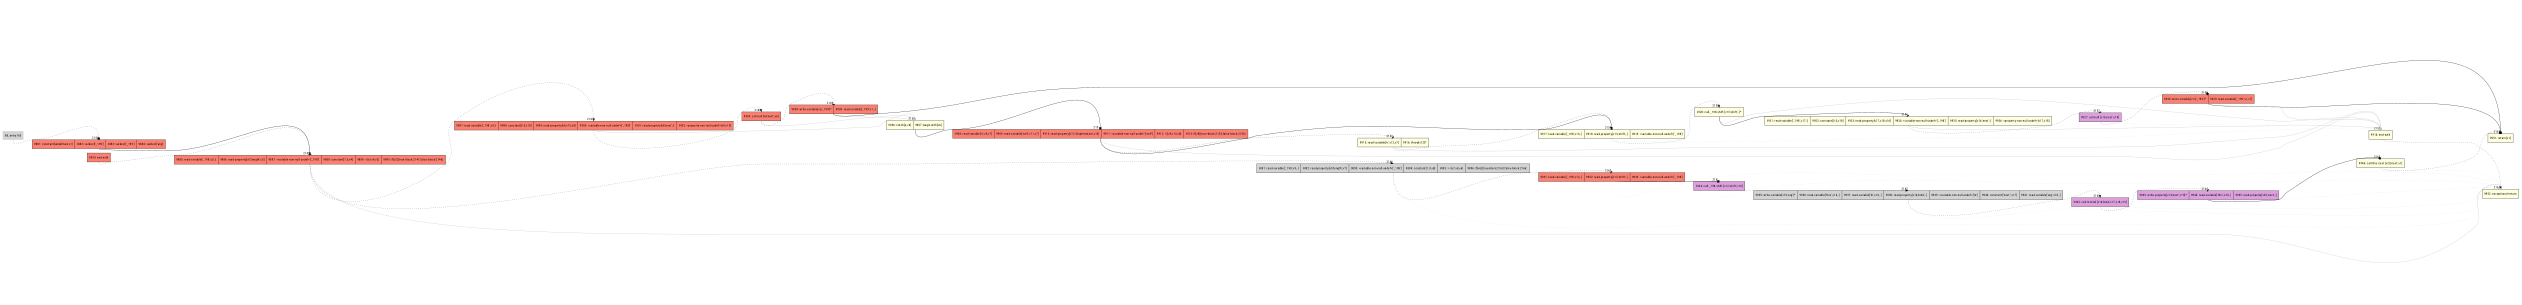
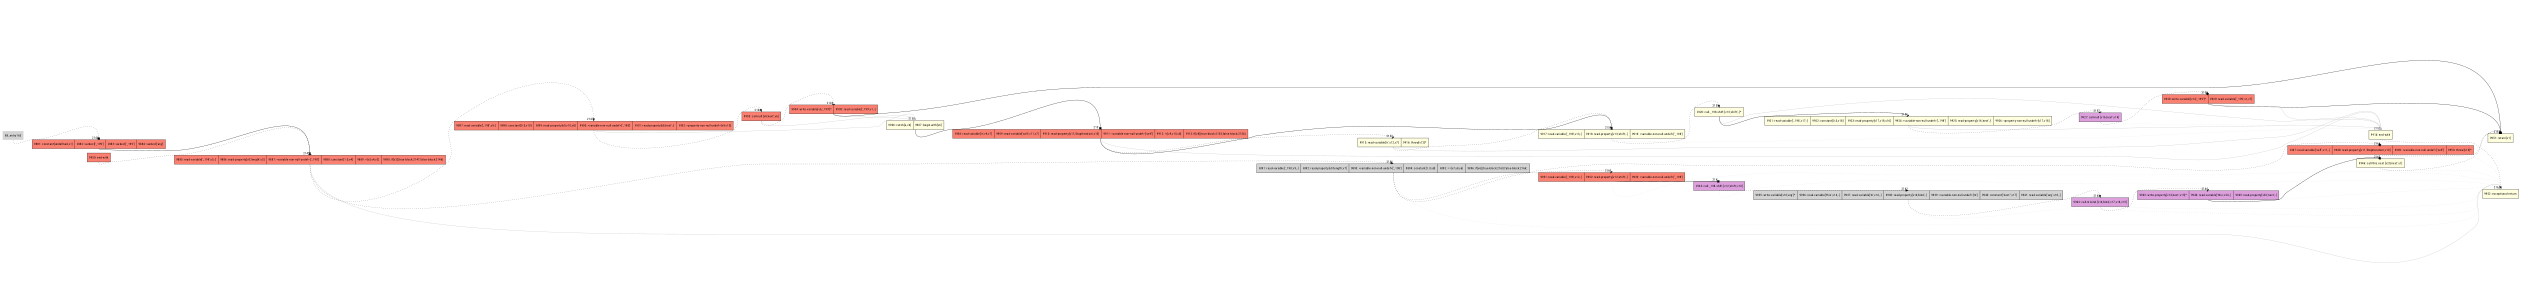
none -> (2381, 150)
